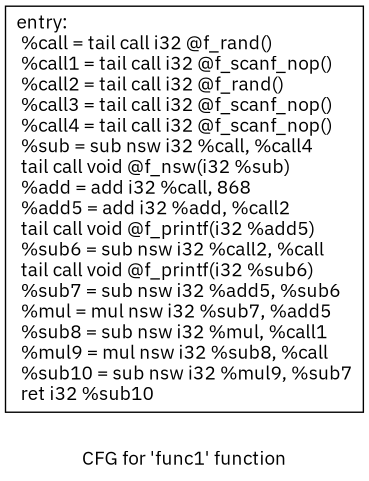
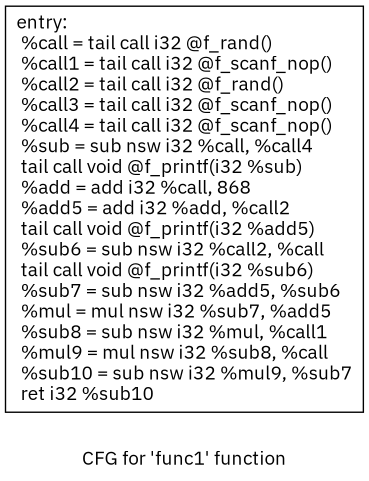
(153, 167) -> (160, 167)
